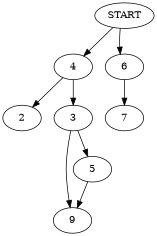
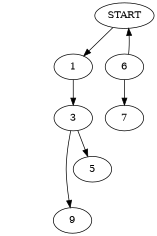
(120, 38) -> (129, 45)
(73, 67) -> (73, 67)
(22, 118) -> none
(84, 192) -> none
